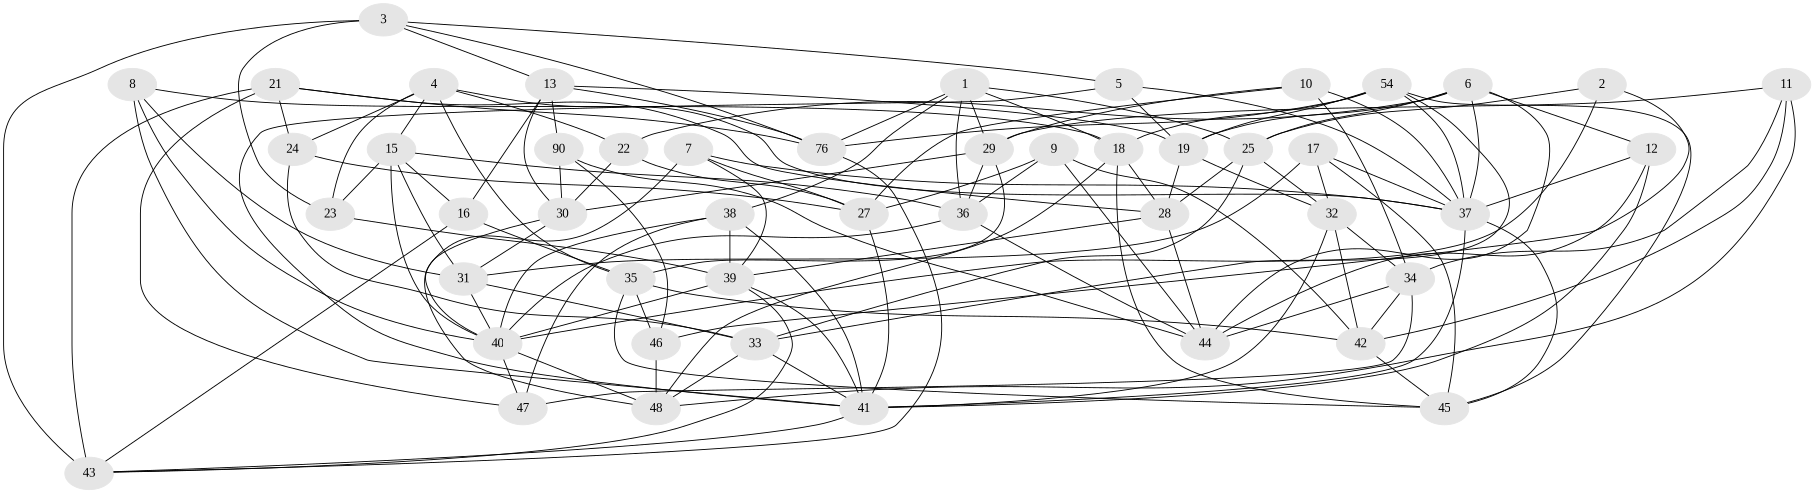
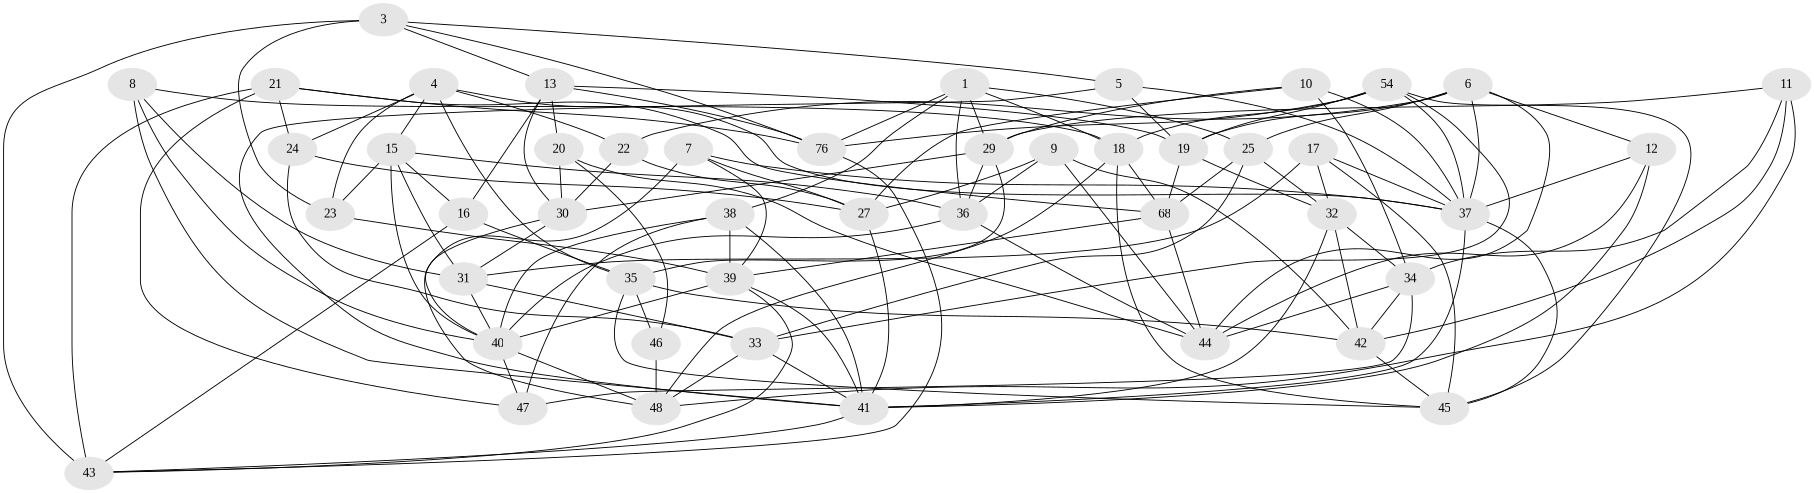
(1602, 85) -> none
(559, 149) -> (559, 149)
(1165, 214) -> (1165, 214)
